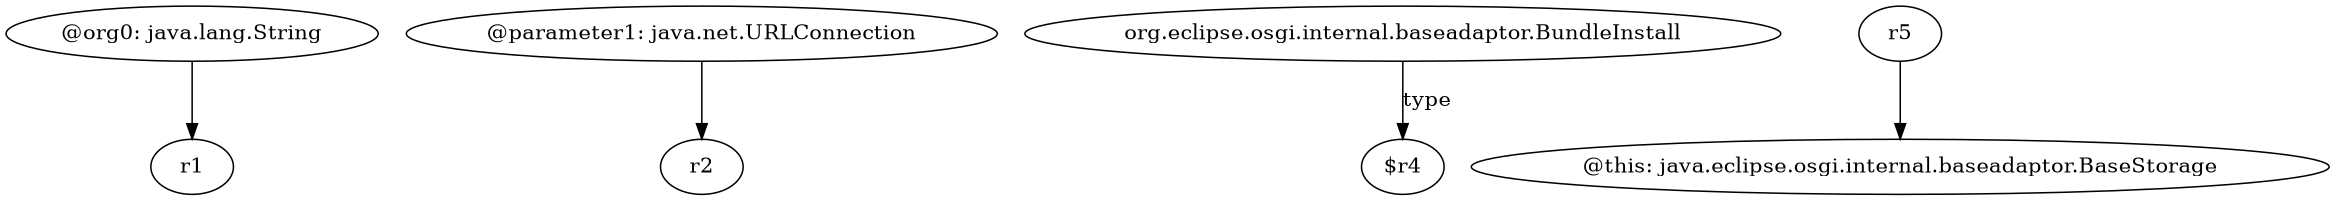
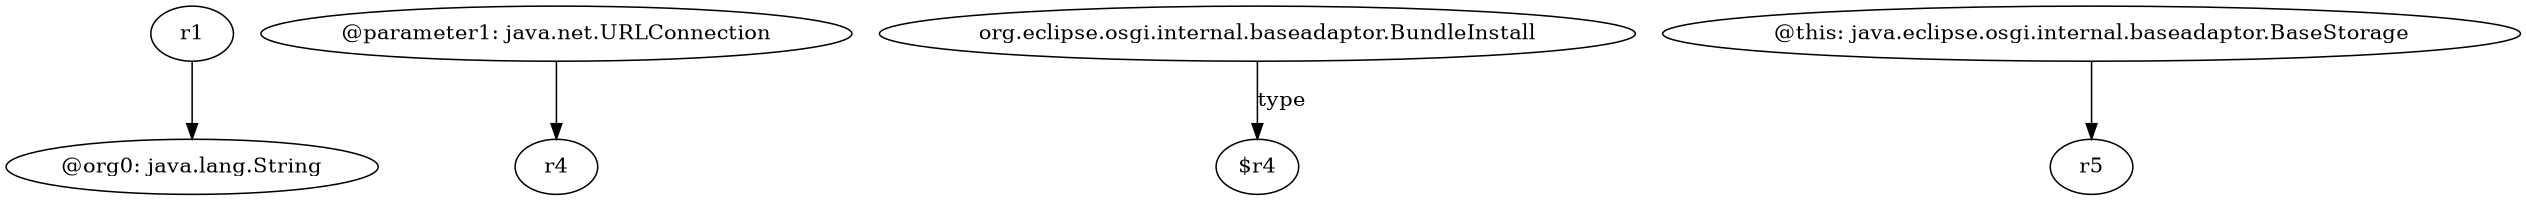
(192, 93) -> (192, 93)
(1900, 93) -> (2092, 93)
(702, 167) -> (556, 167)
